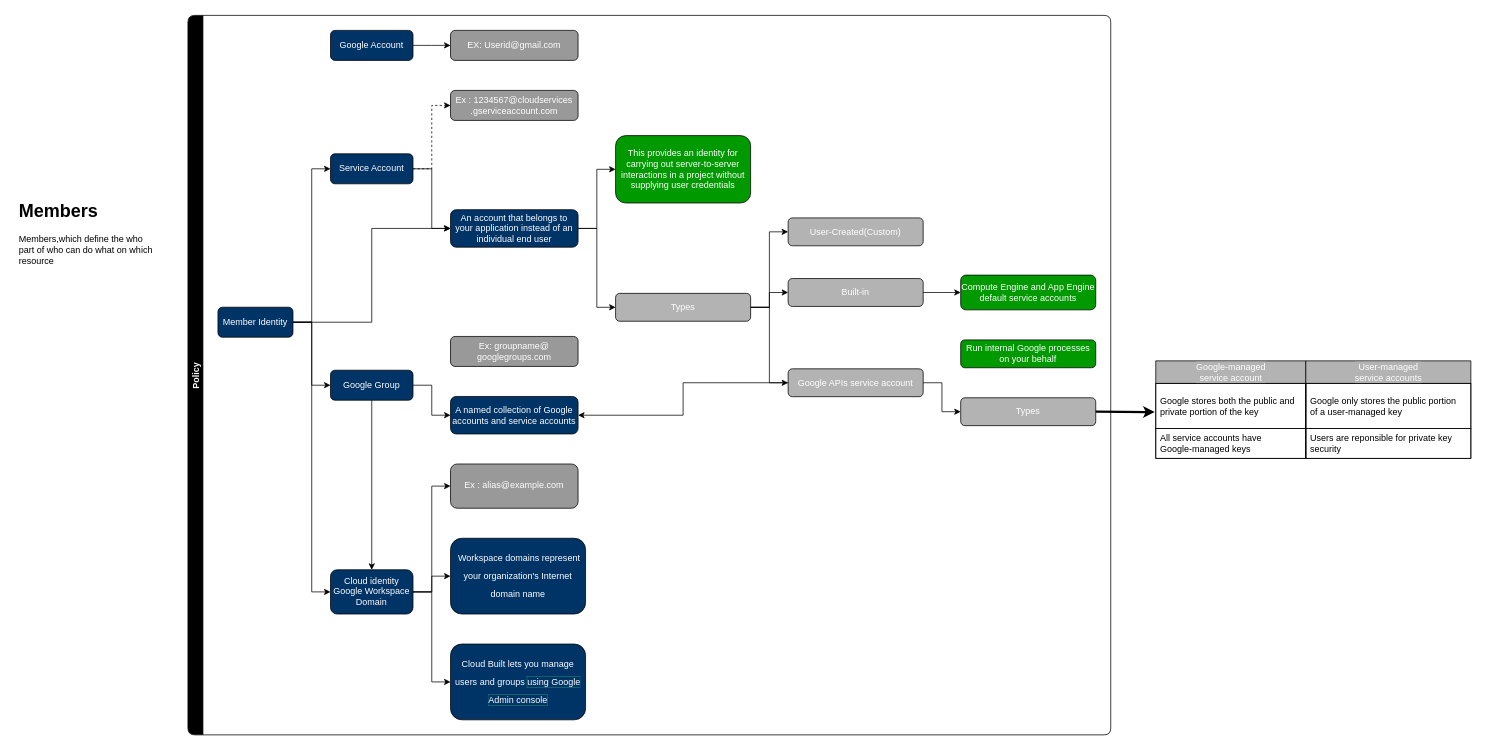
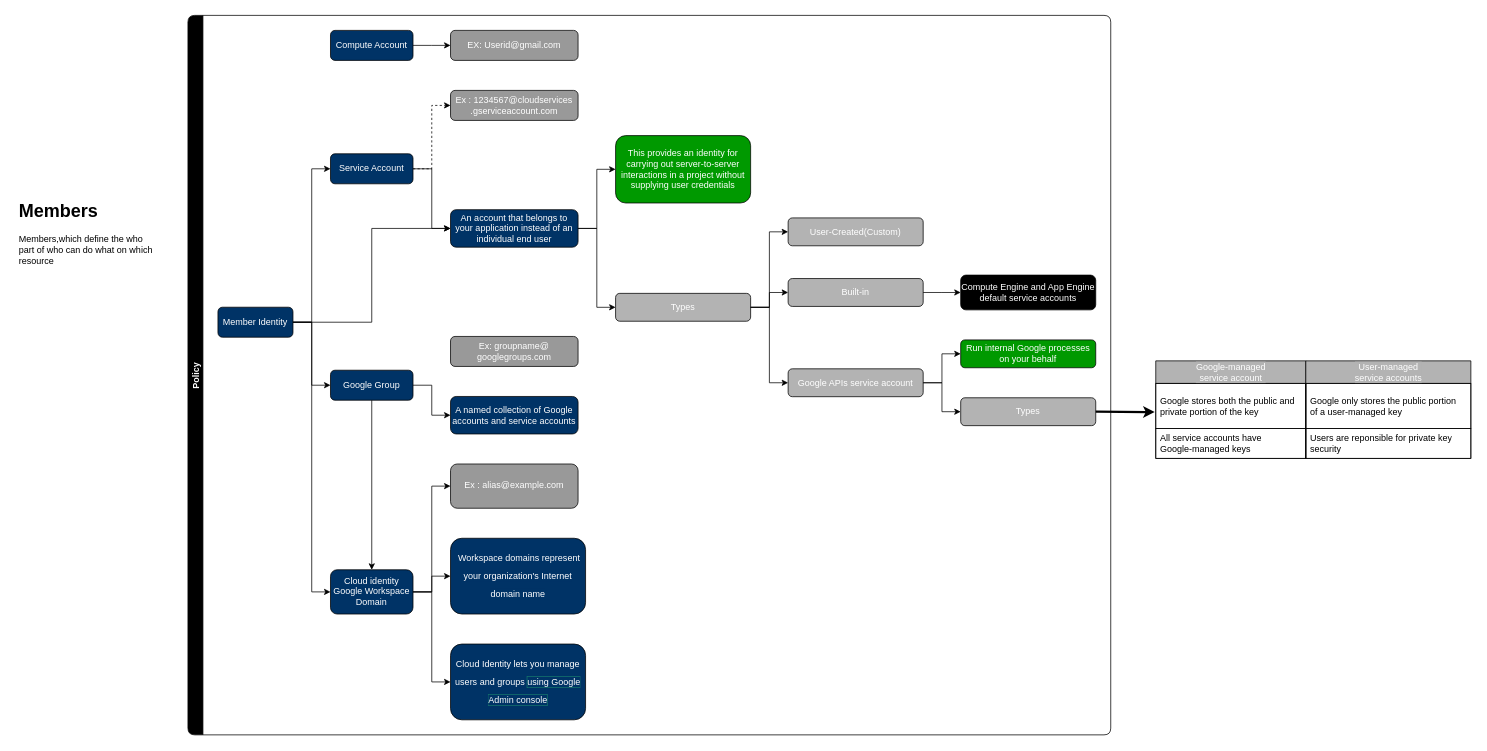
(372, 45) -> (372, 45)
(1028, 292) -> (1028, 292)
(634, 415) -> (948, 354)
(518, 681) -> (518, 681)
